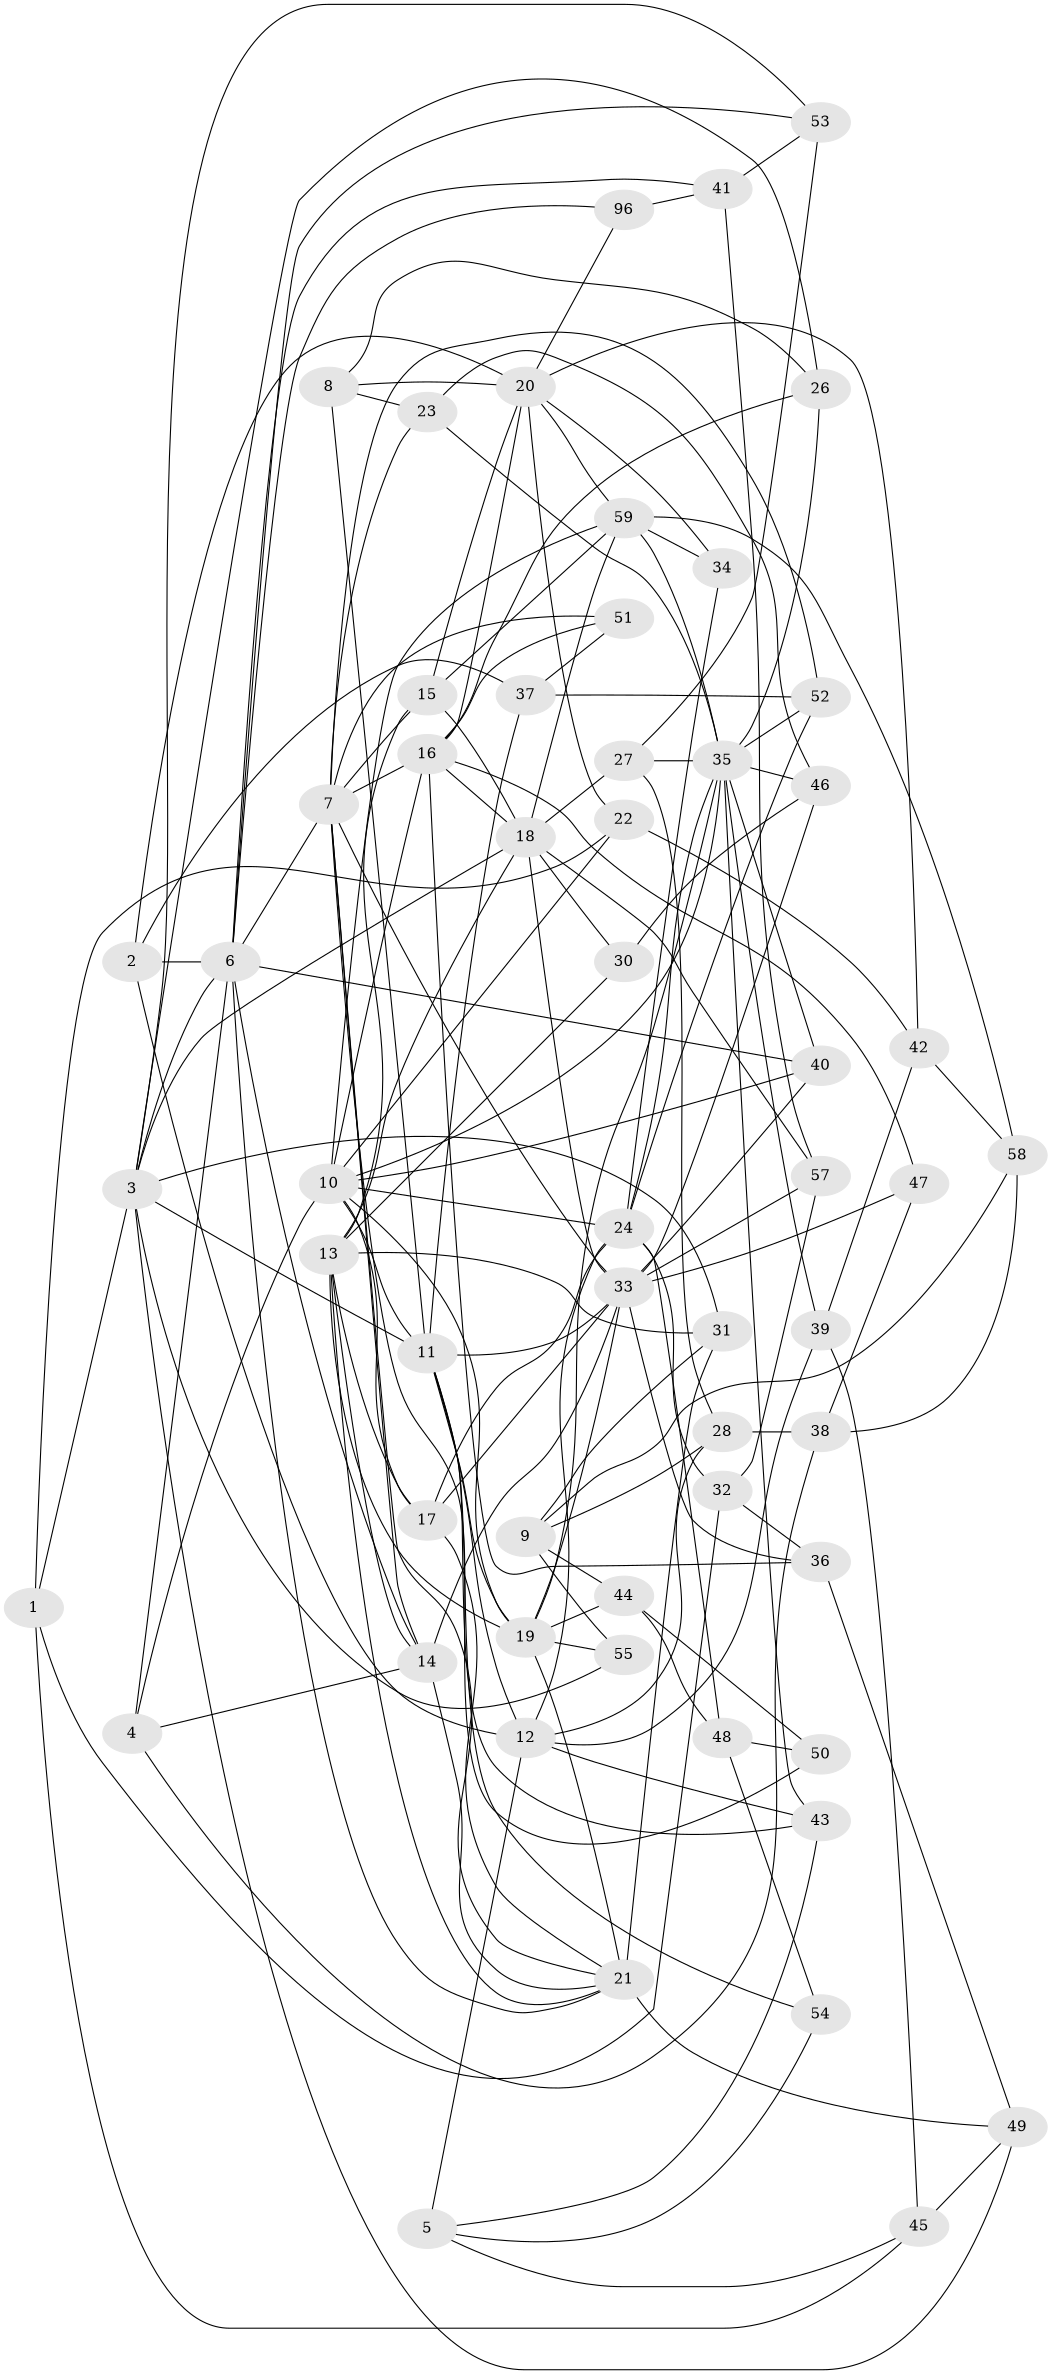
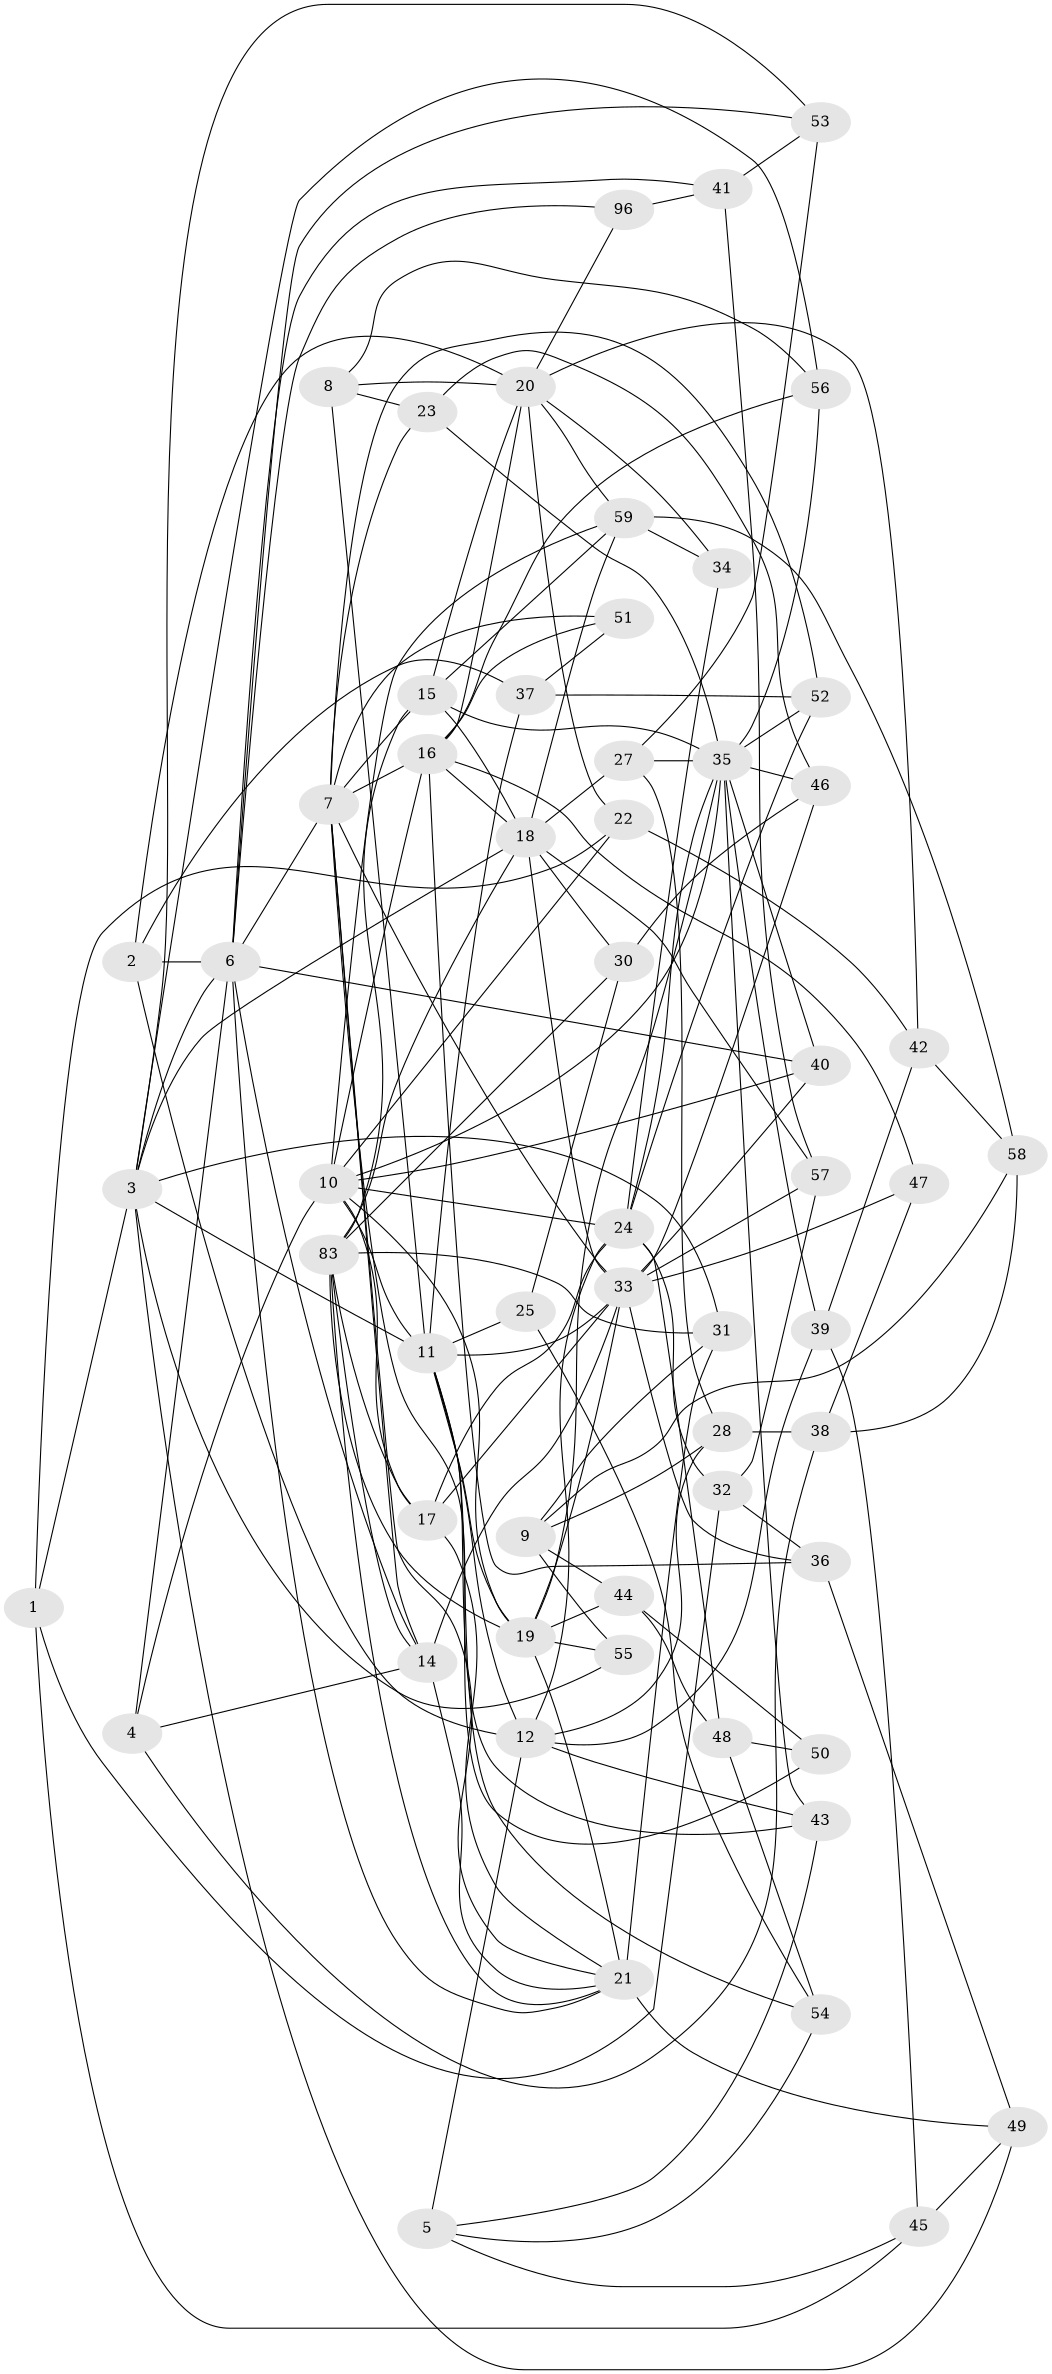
(821, 389) -> (821, 389)
(686, 629) -> (562, 729)
(329, 1255) -> (329, 1255)
none -> (526, 1312)
